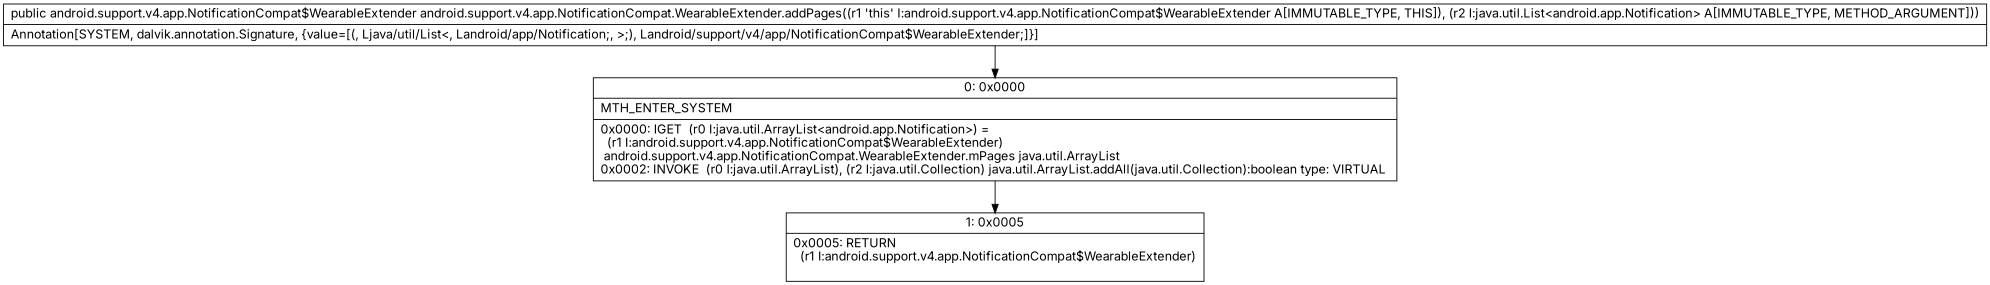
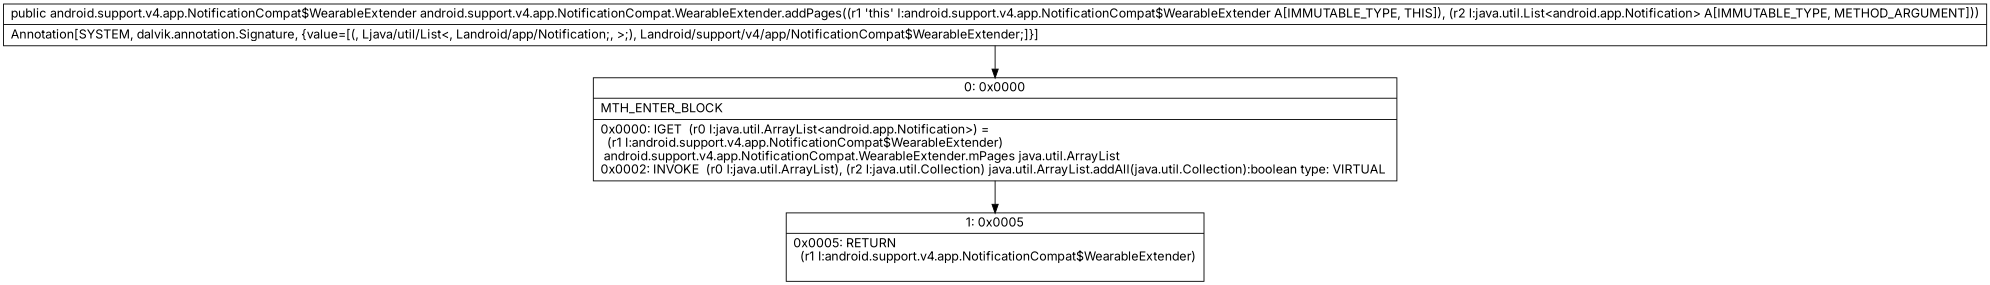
(667, 108) -> (662, 108)
